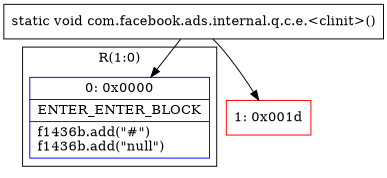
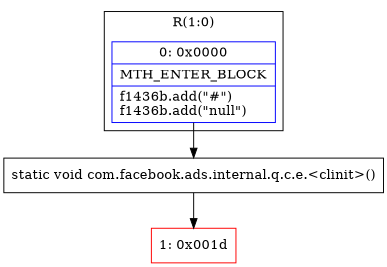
(169, 54) -> (194, 137)
(120, 110) -> (194, 74)
